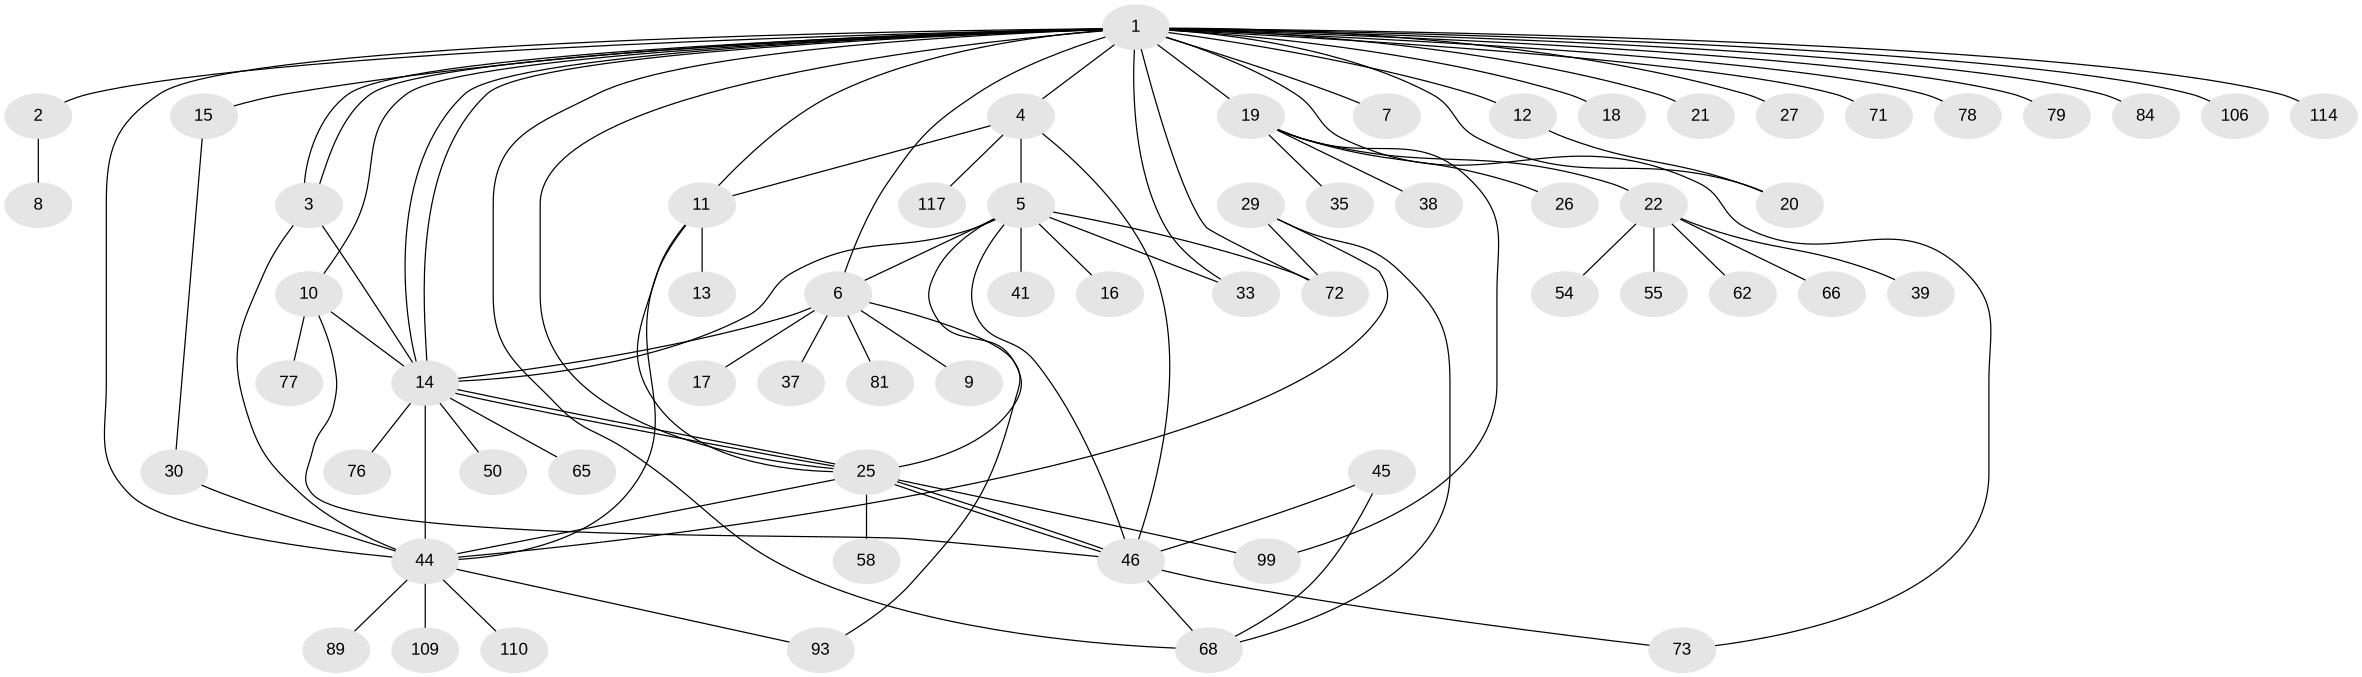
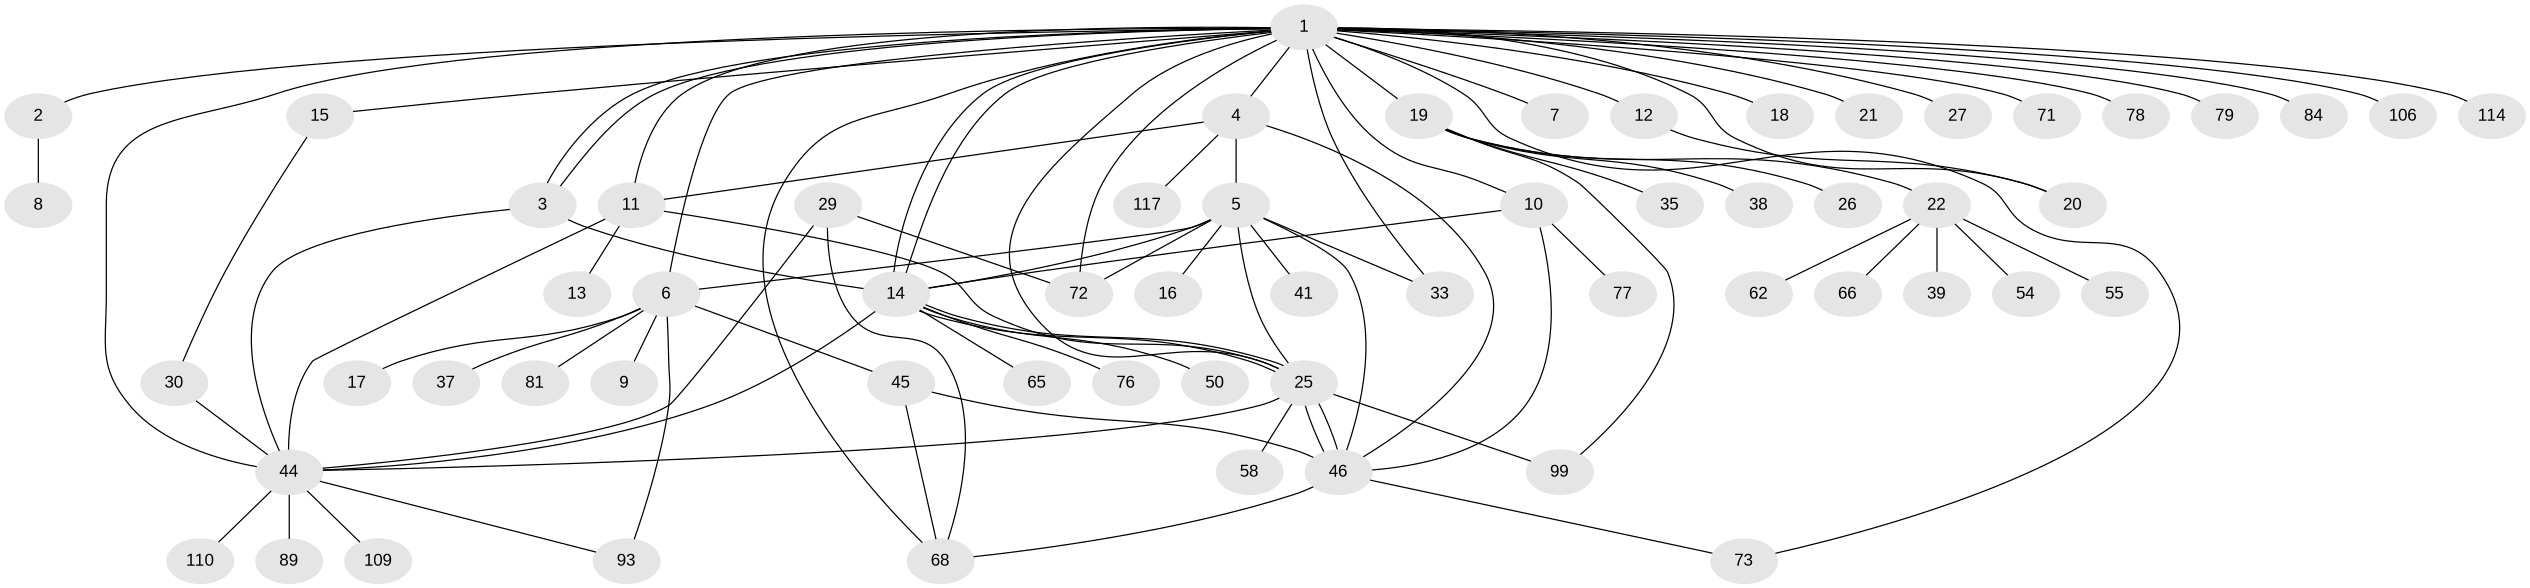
(636, 352) -> (788, 340)
